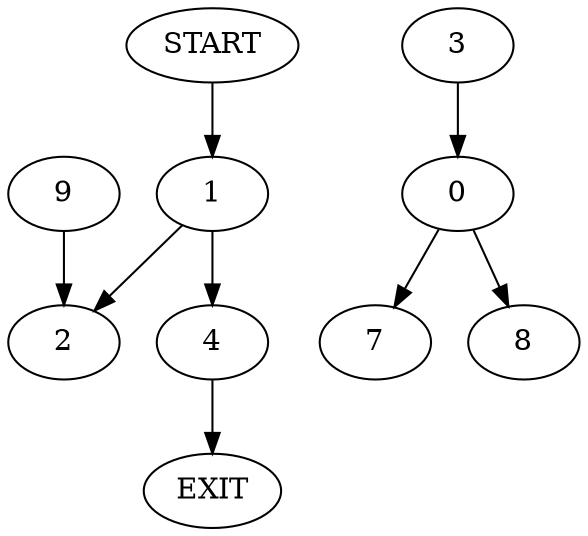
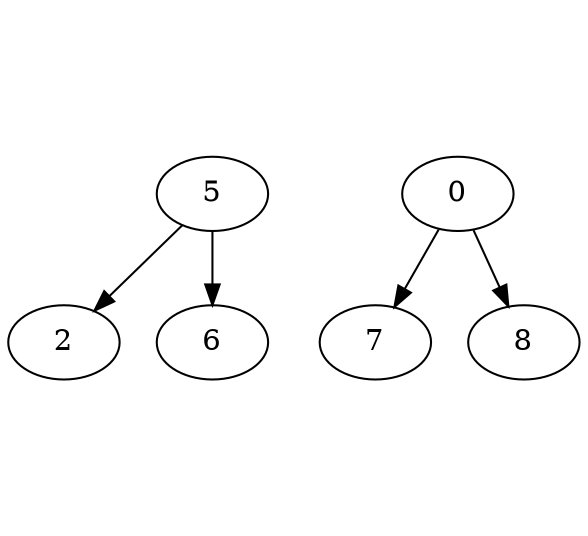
(212, 45) -> none
(458, 45) -> none
(64, 194) -> none
(212, 194) -> (212, 194)
(212, 342) -> (212, 342)
(212, 491) -> none
